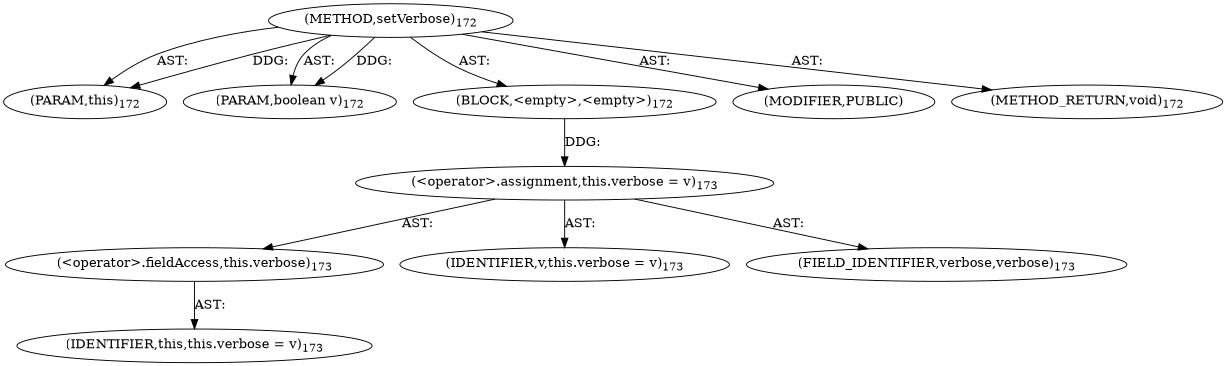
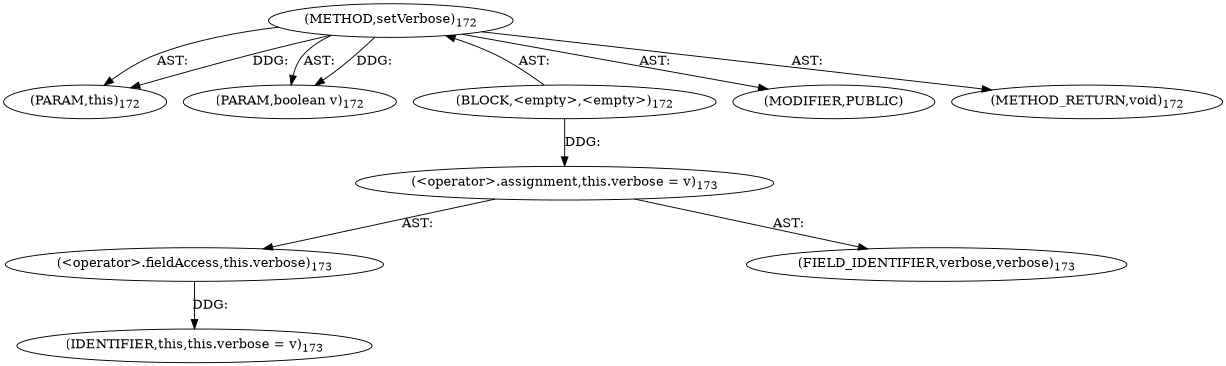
(452, 65) -> (502, 58)
(565, 265) -> none
(212, 305) -> (212, 305)
